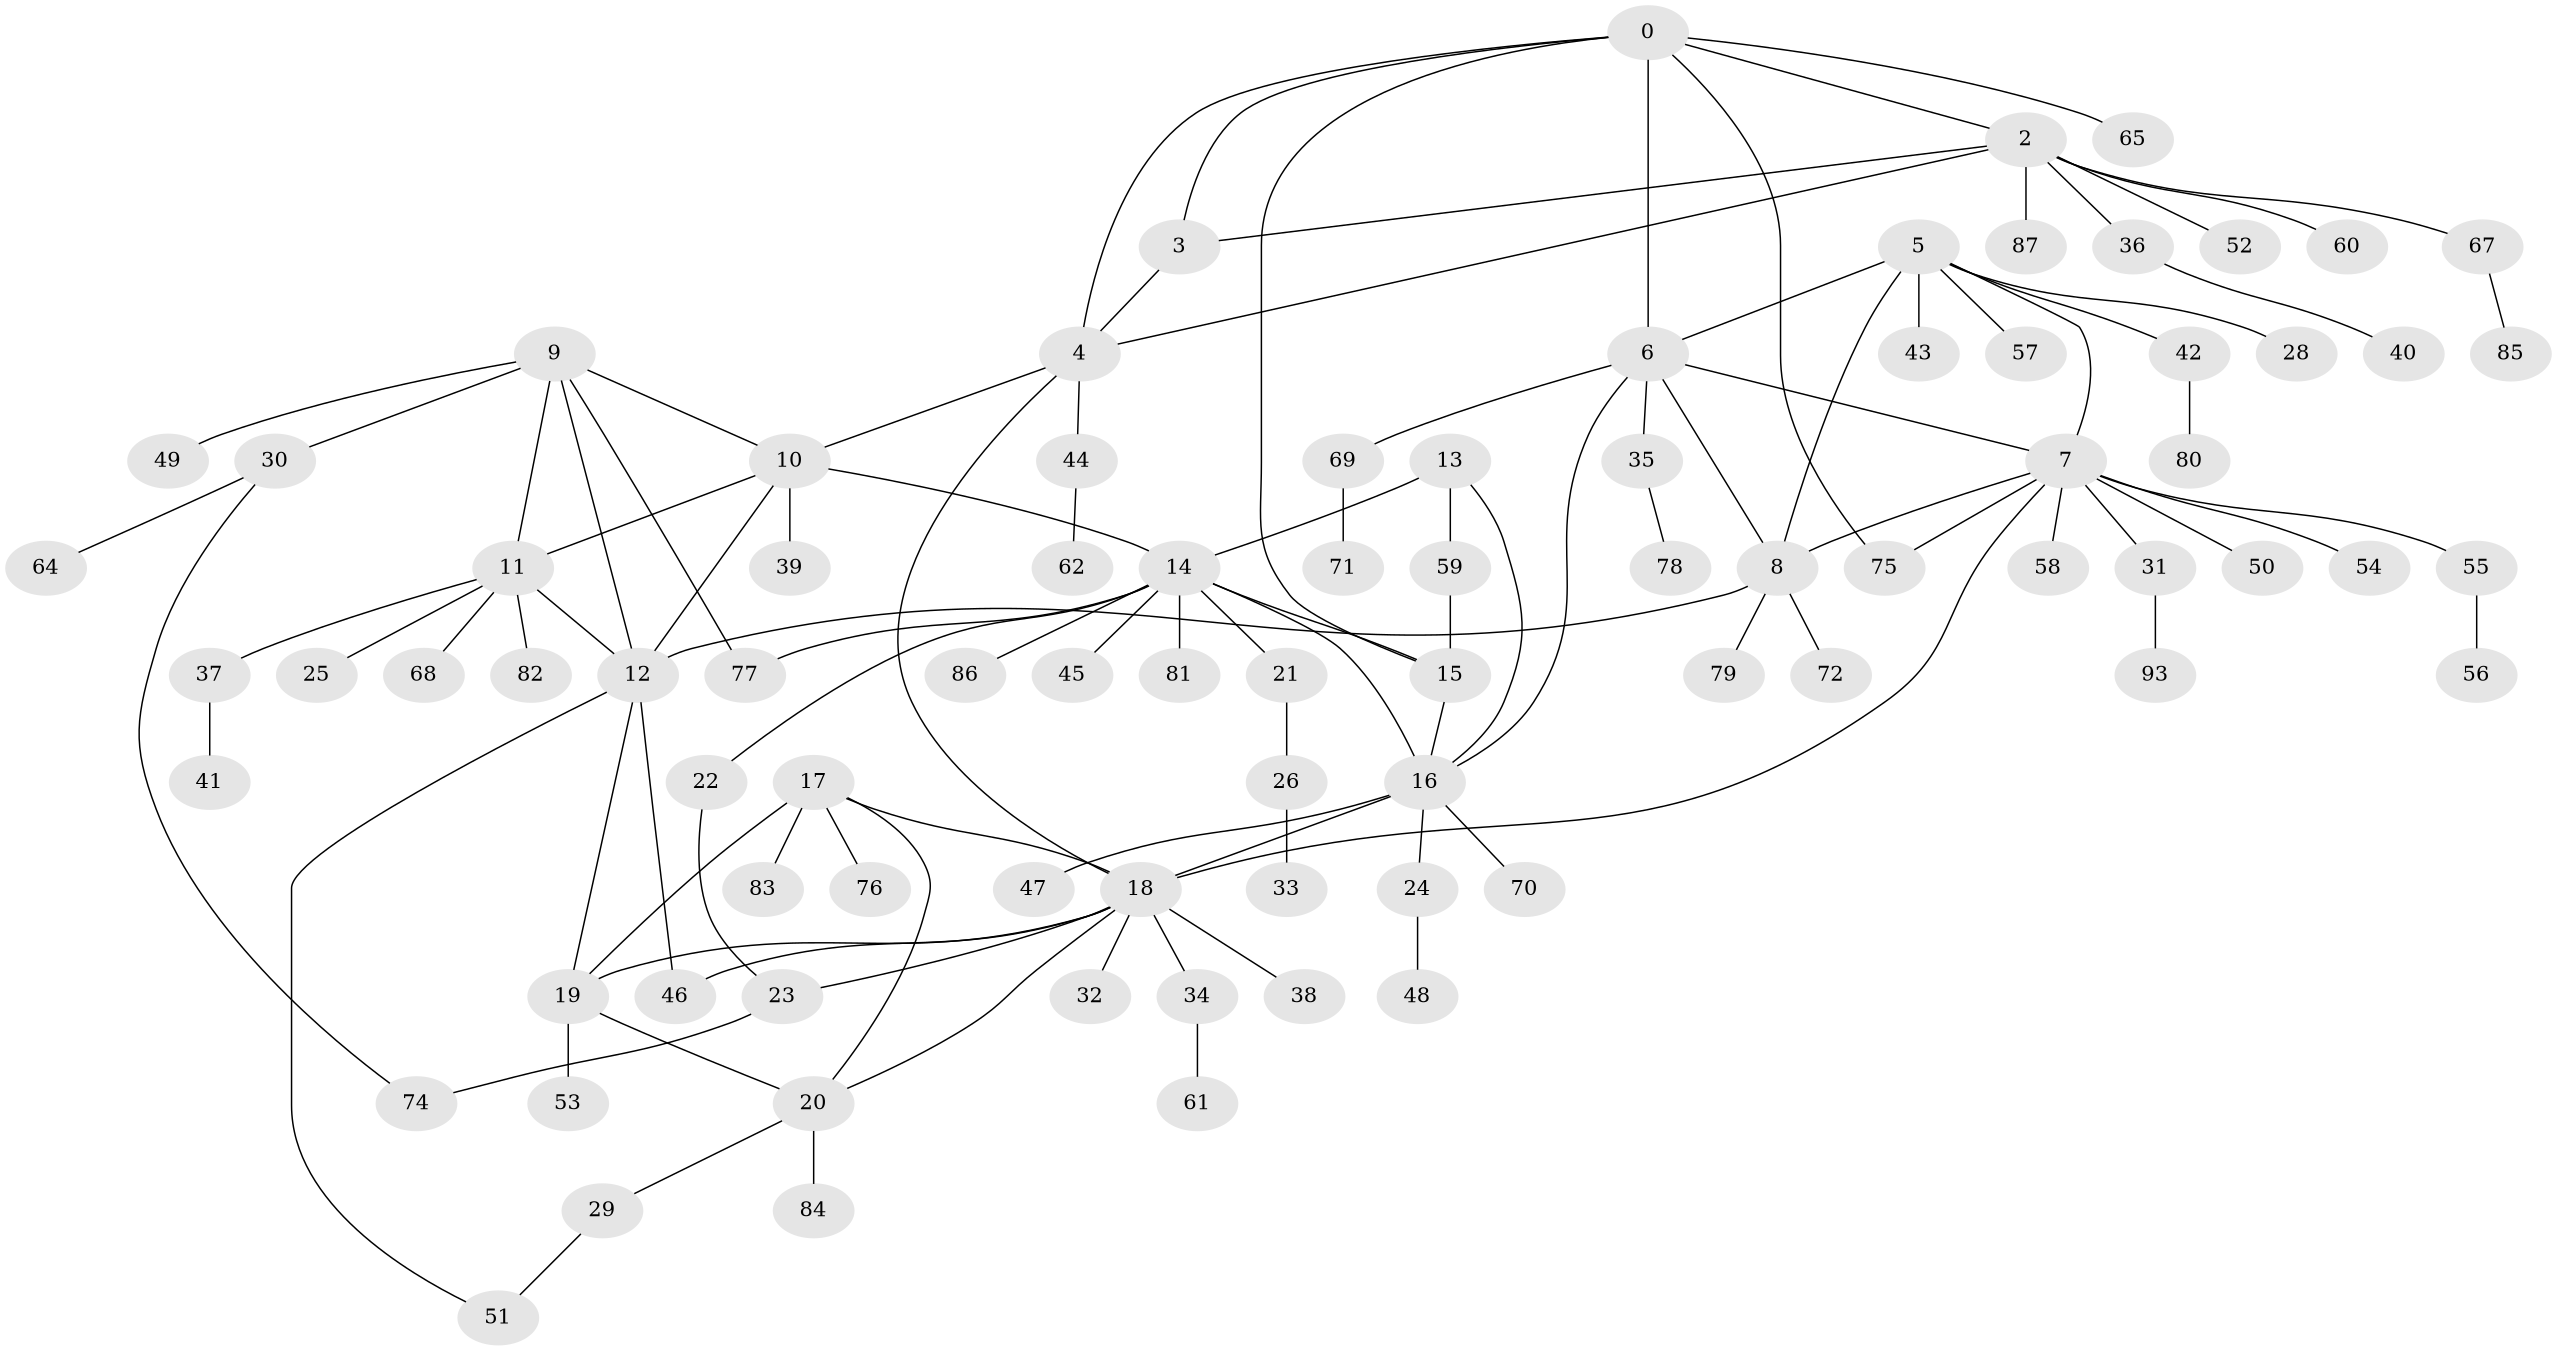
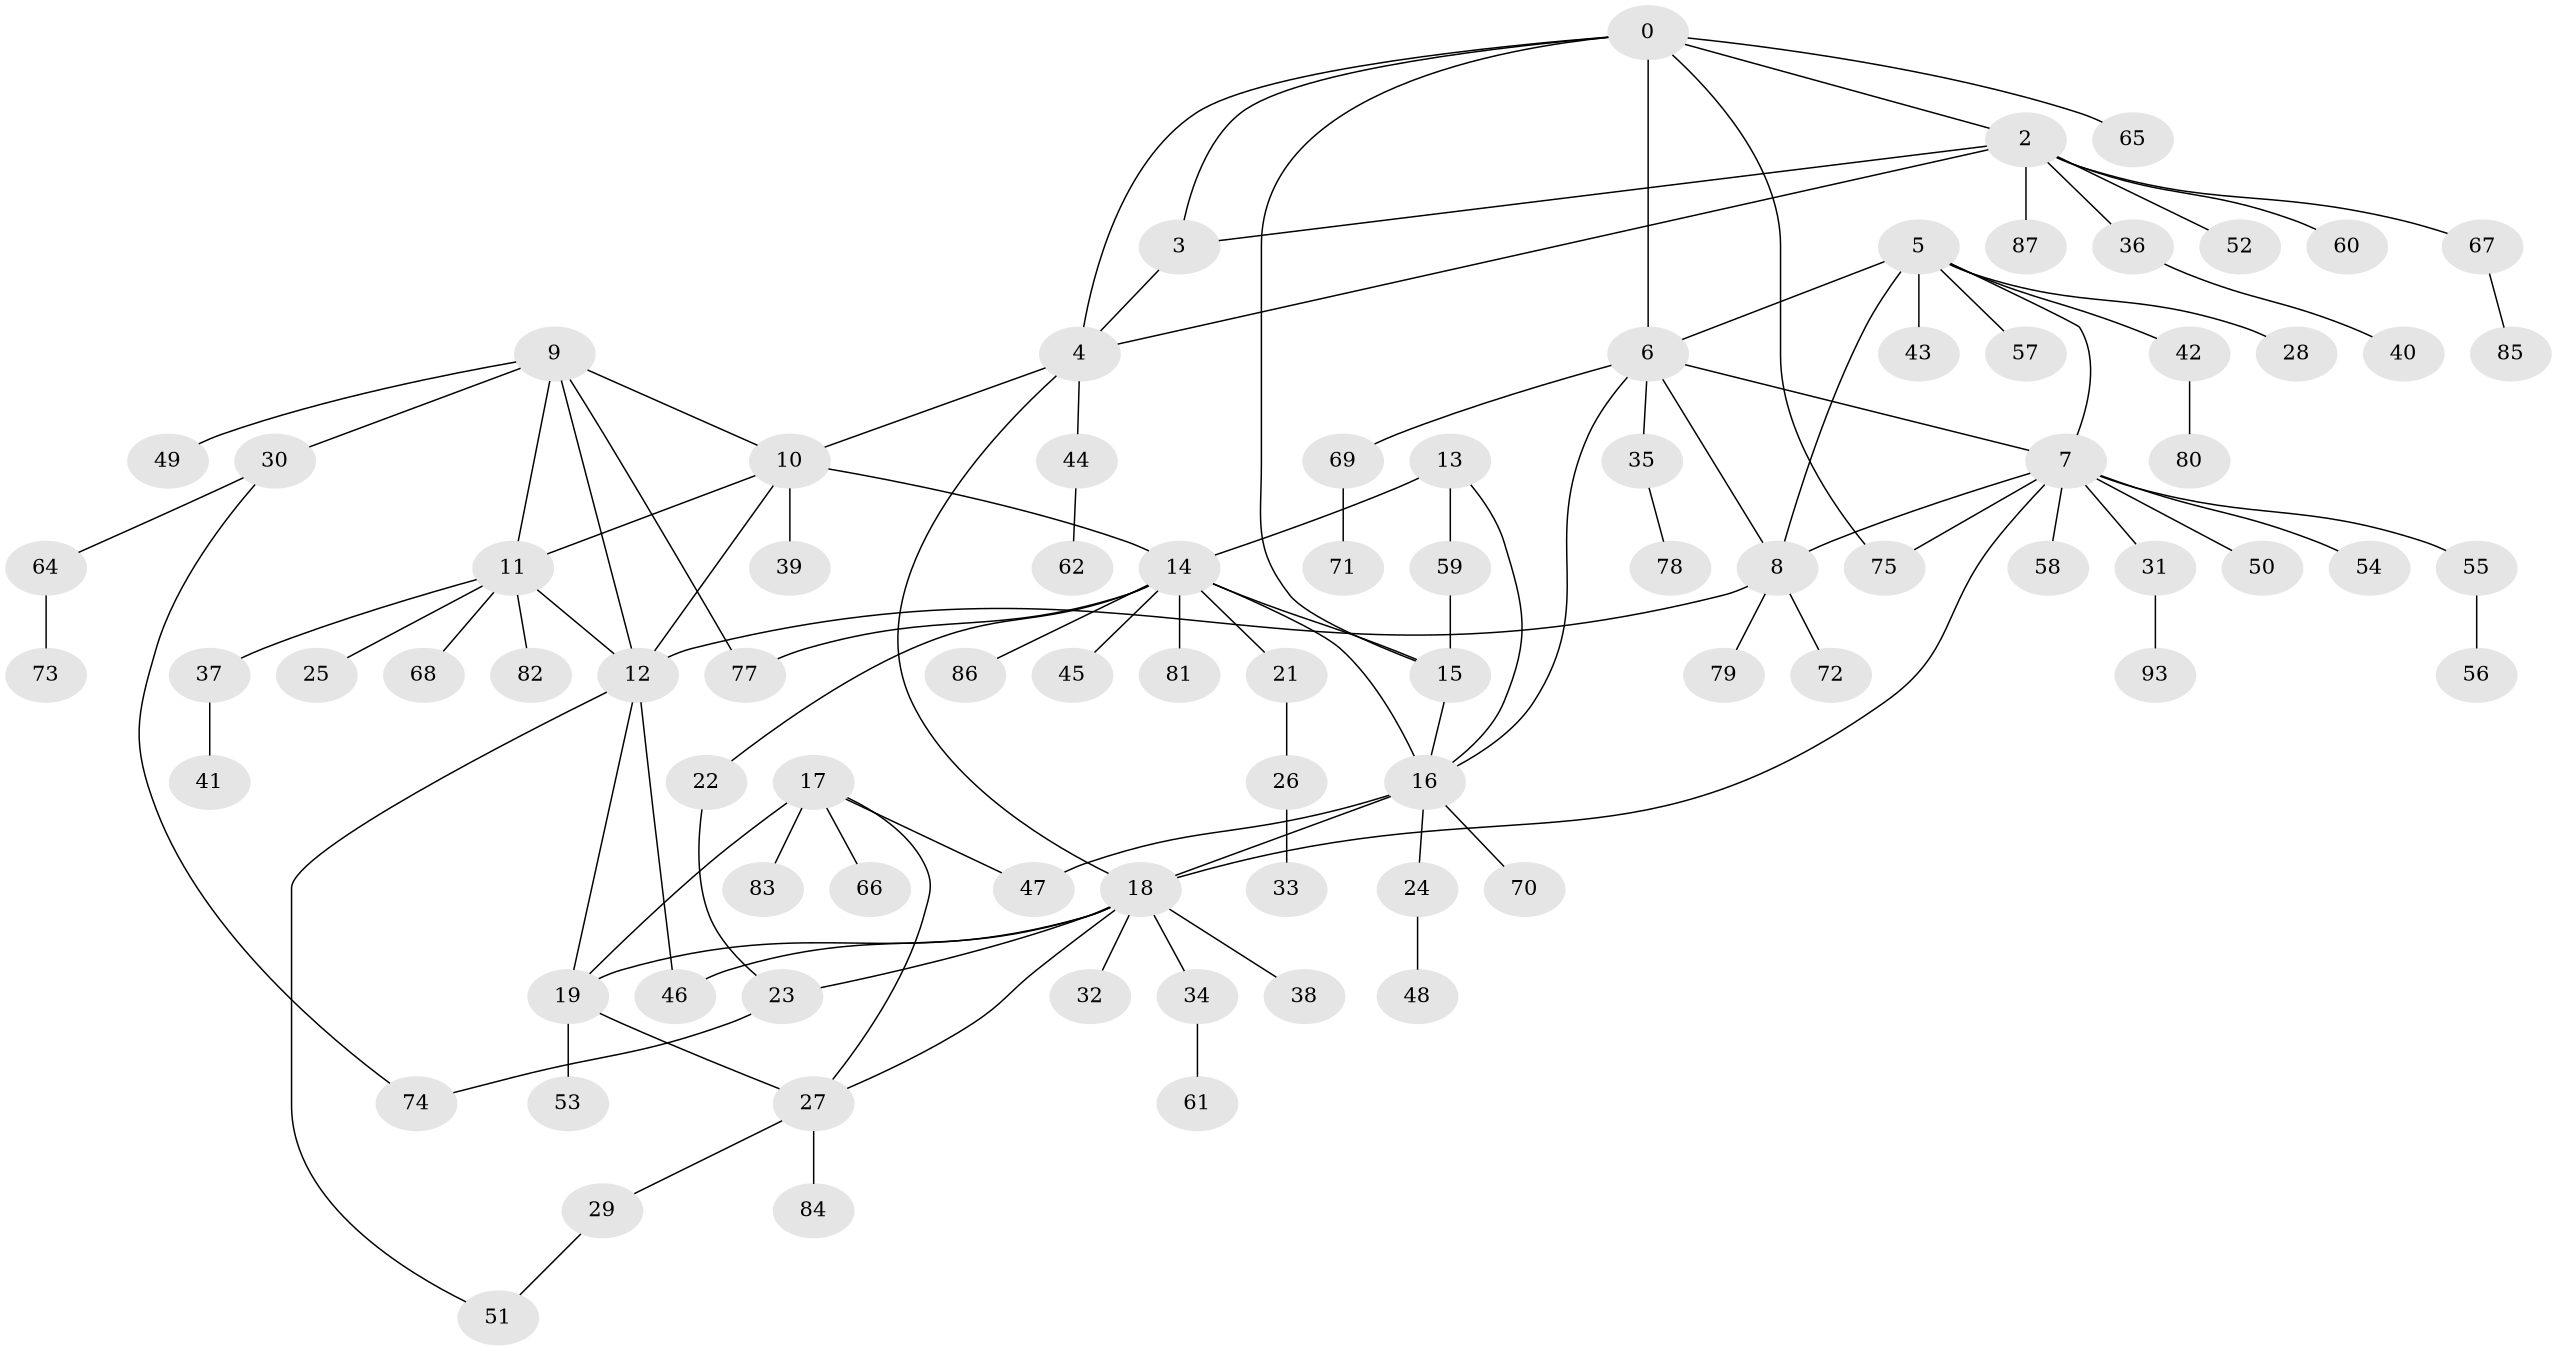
none -> (46, 675)
(978, 835) -> (924, 836)
(870, 890) -> (870, 890)
(814, 1104) -> (814, 1104)
